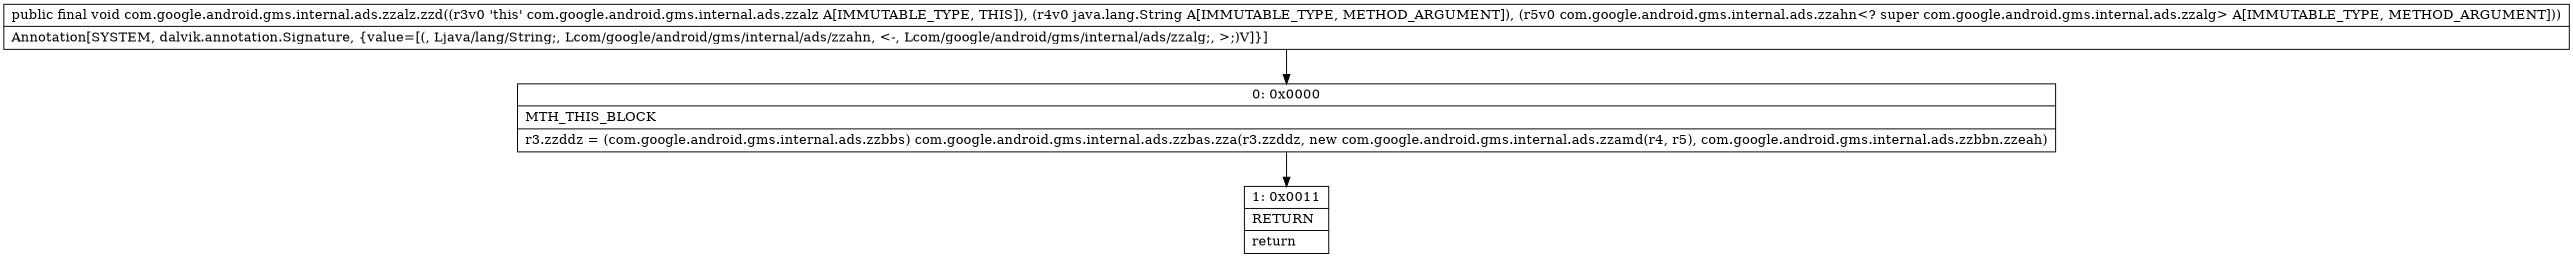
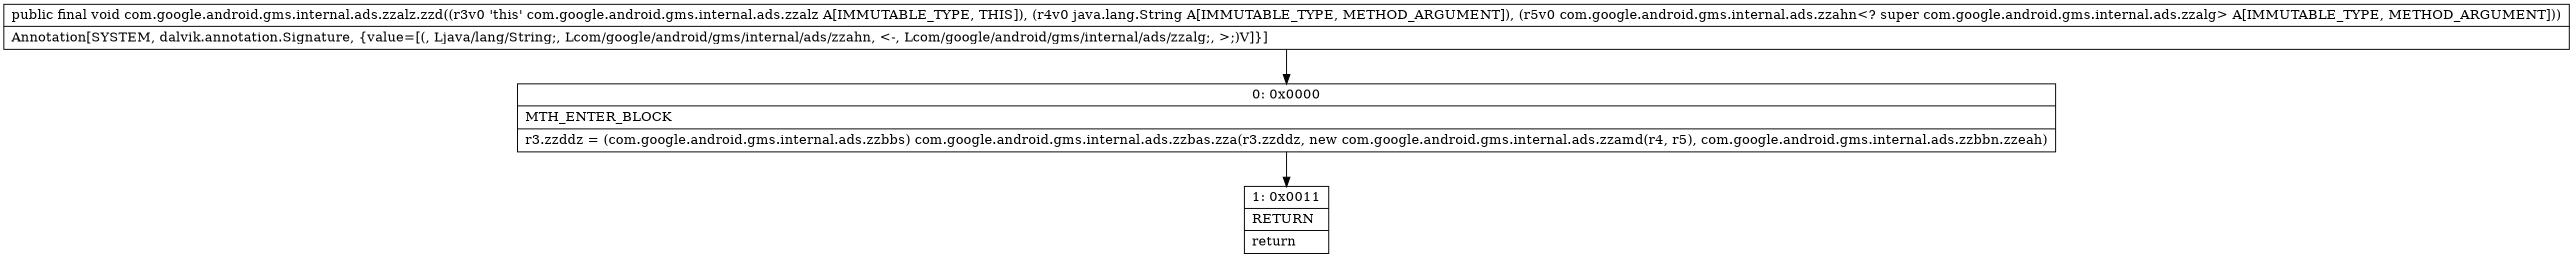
(591, 117) -> (599, 117)
